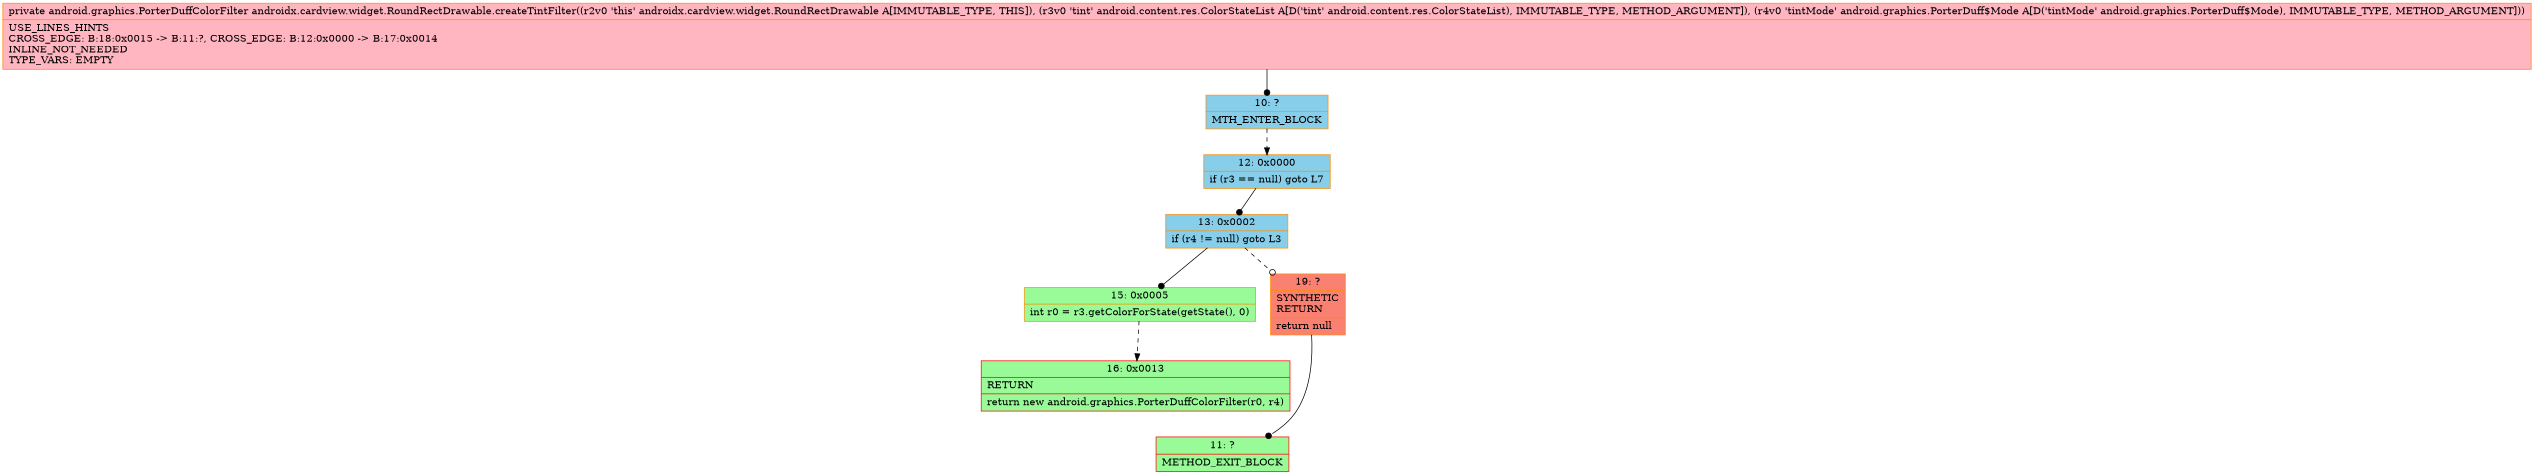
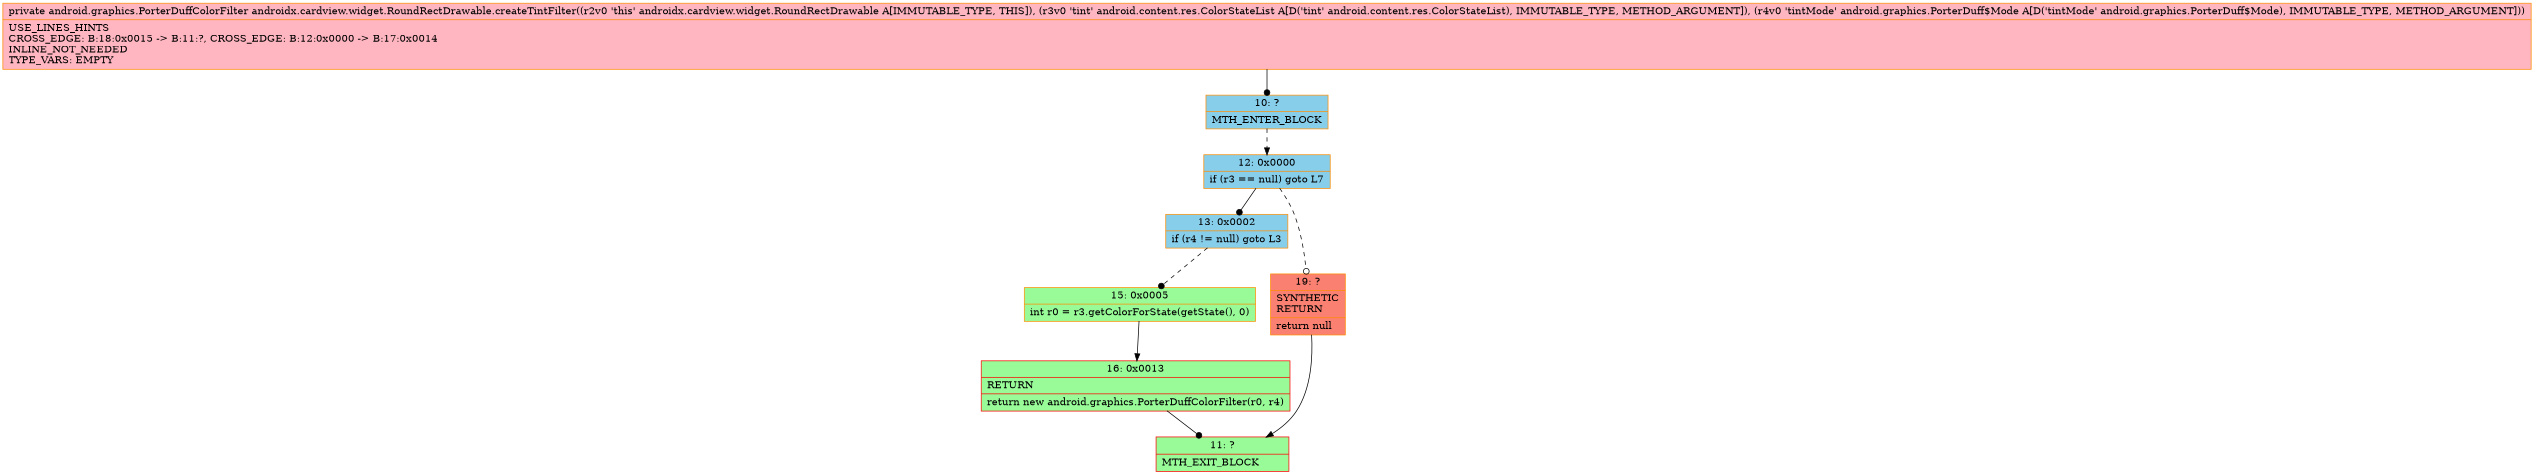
(1258, 259) -> (1298, 226)
(1186, 266) -> (1186, 266)
(1138, 337) -> (1138, 337)
(1306, 390) -> (1306, 390)
none -> (1182, 422)
(1222, 462) -> (1211, 462)
